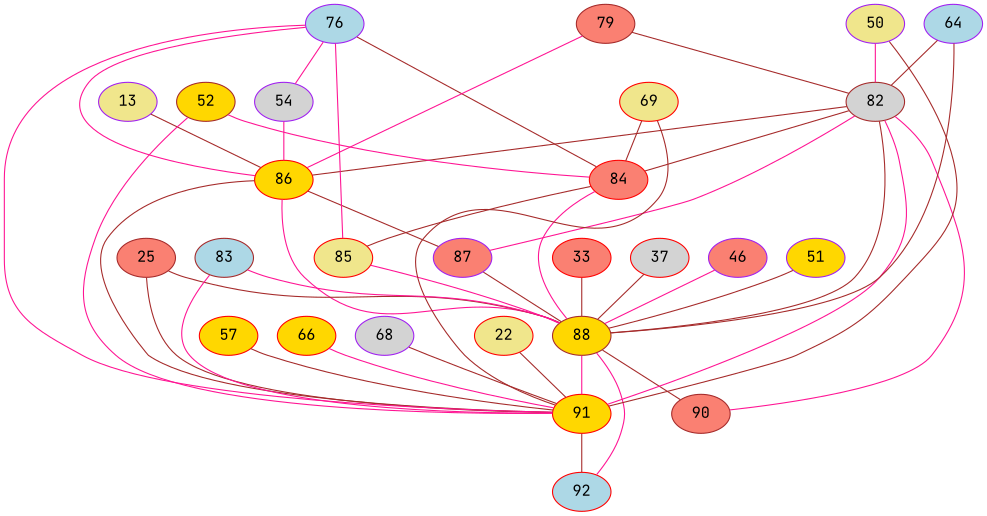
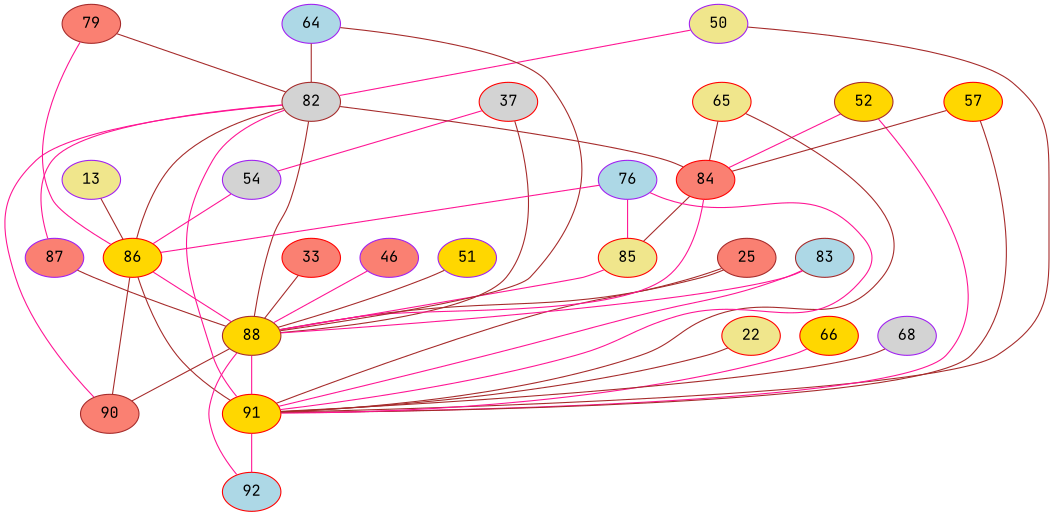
(309, 63) -> (380, 141)
(477, 102) -> (839, 141)
(649, 102) -> (722, 102)
(373, 219) -> (121, 336)
(582, 453) -> (252, 453)
